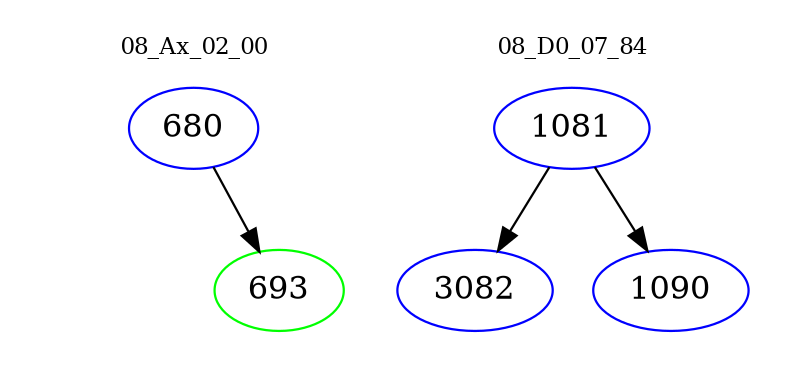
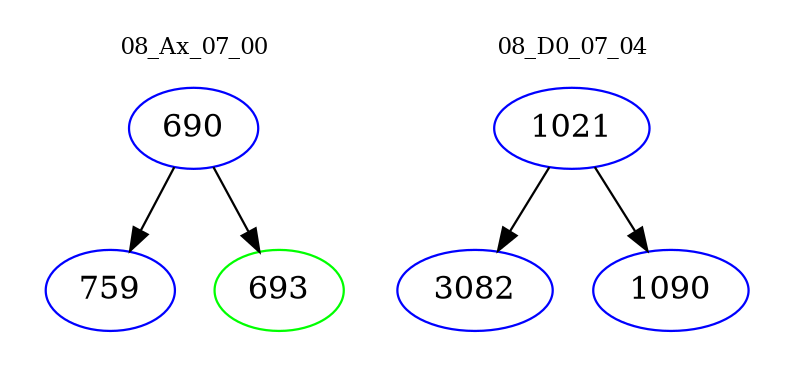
(195, 48) -> (195, 48)
(573, 48) -> (573, 48)
(194, 128) -> (194, 128)
(572, 128) -> (572, 128)
none -> (110, 290)
